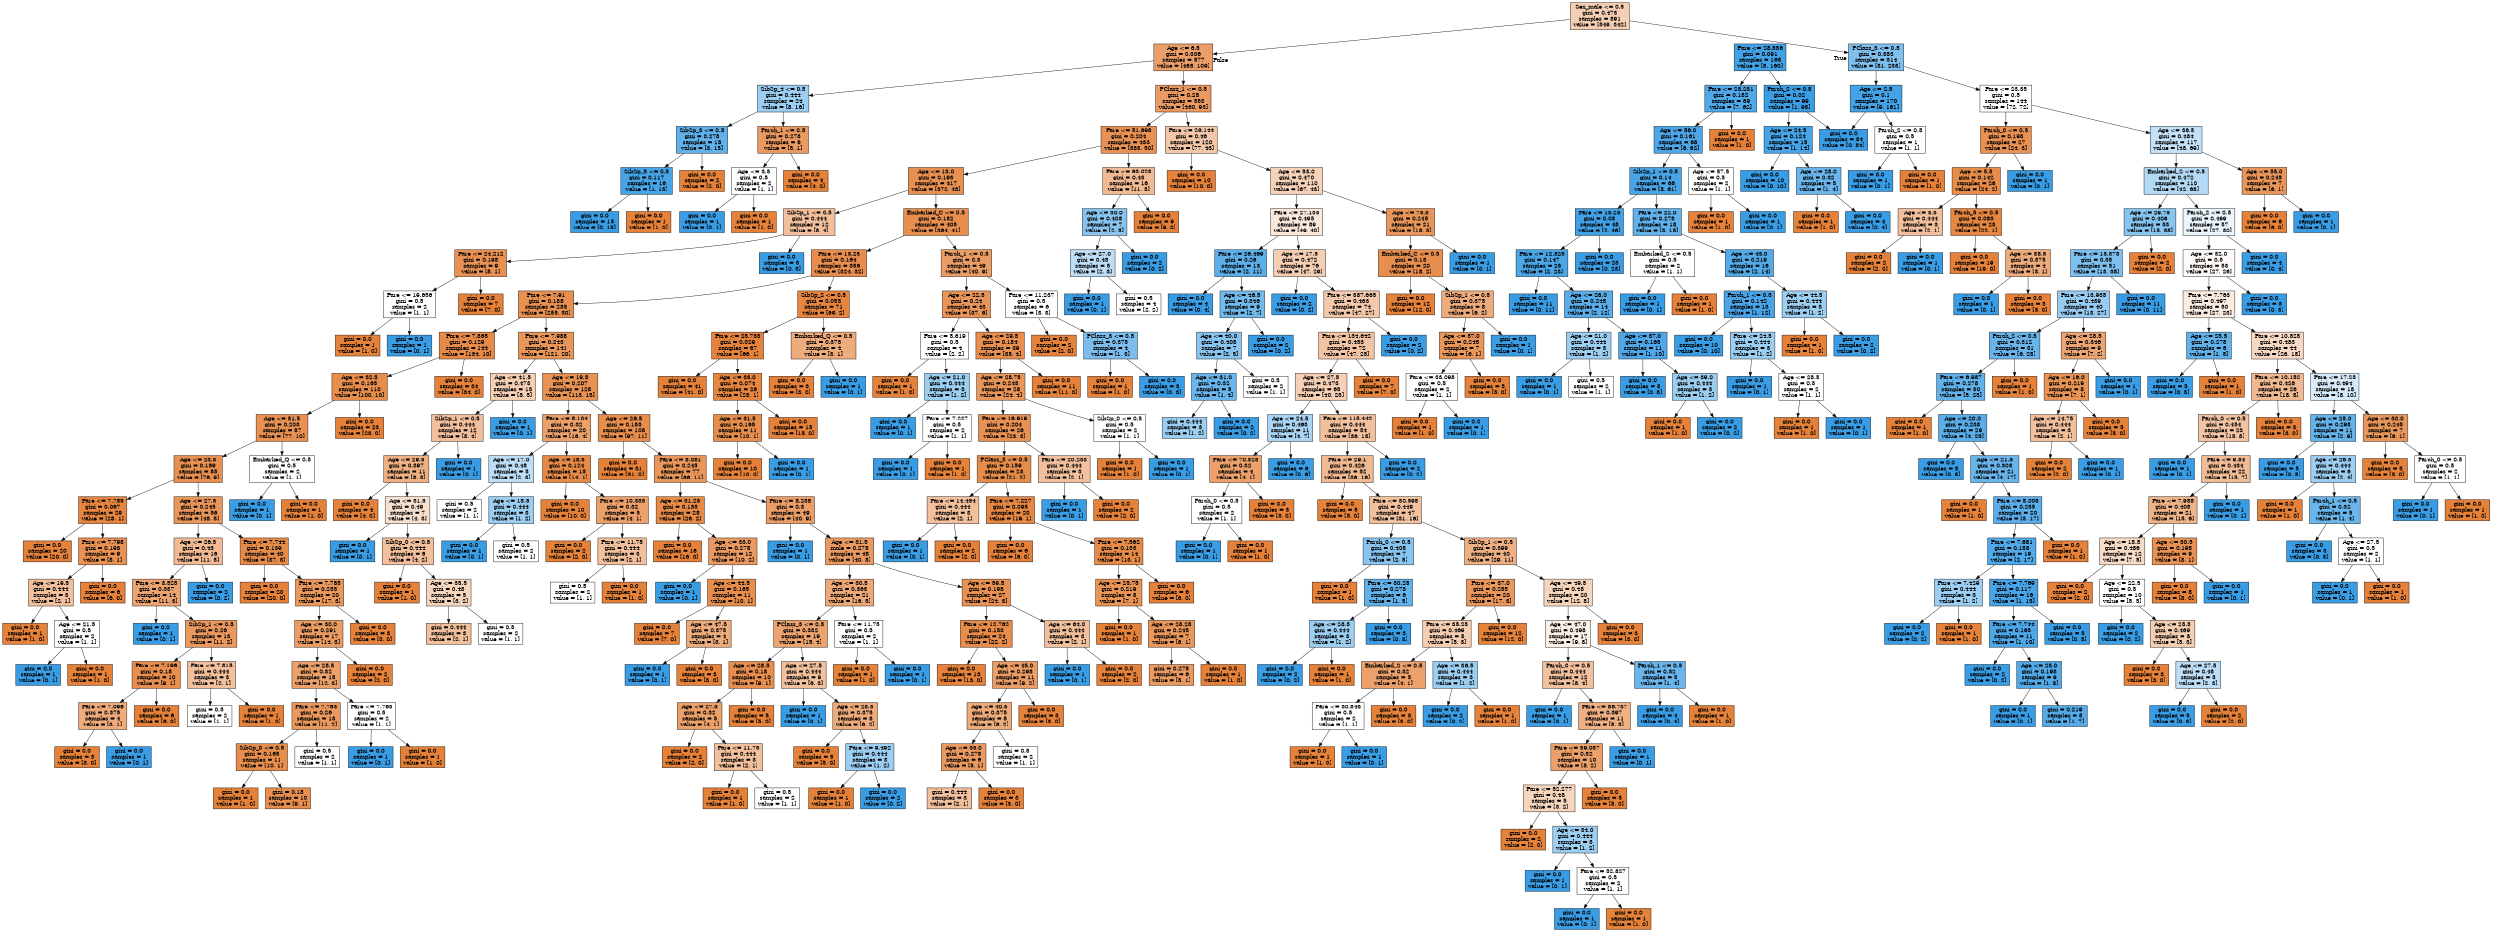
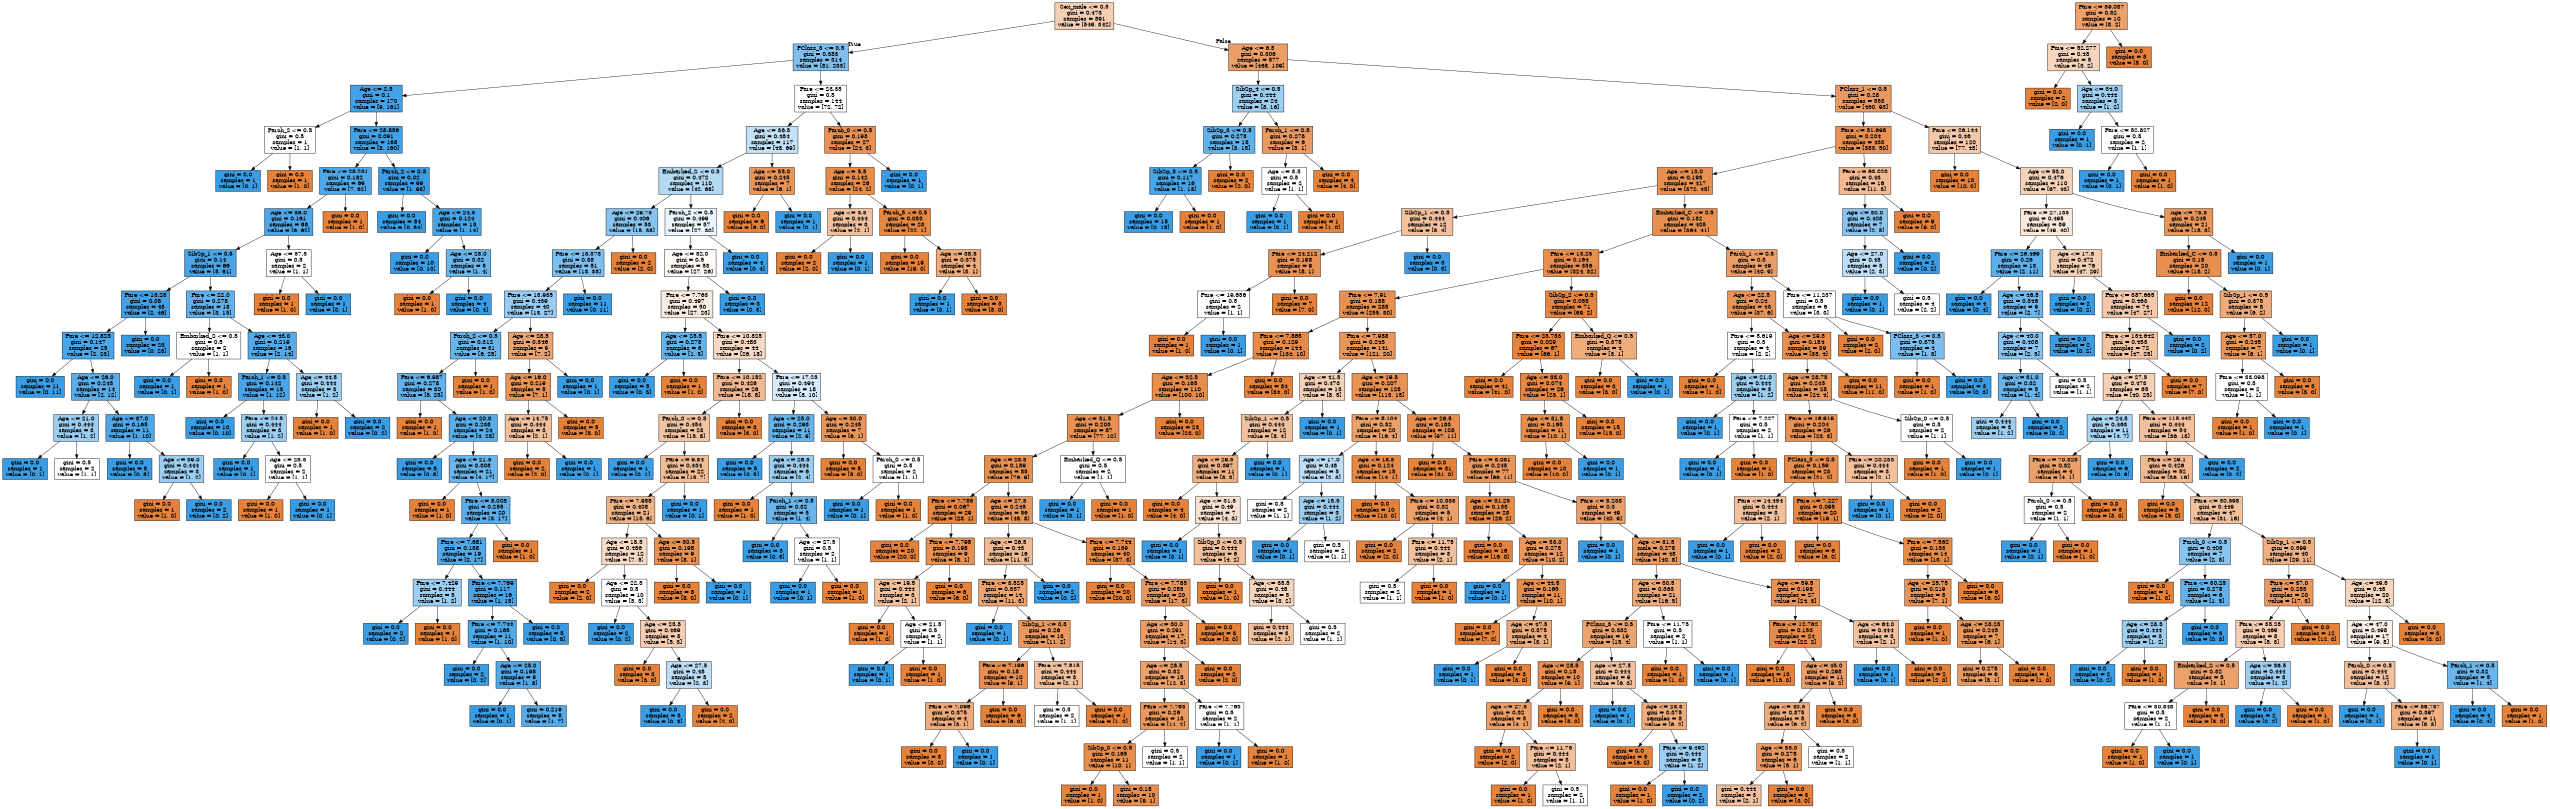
(1860, 119) -> (376, 117)
(1297, 181) -> (2046, 181)
(1963, 428) -> (473, 428)
(1592, 735) -> none
